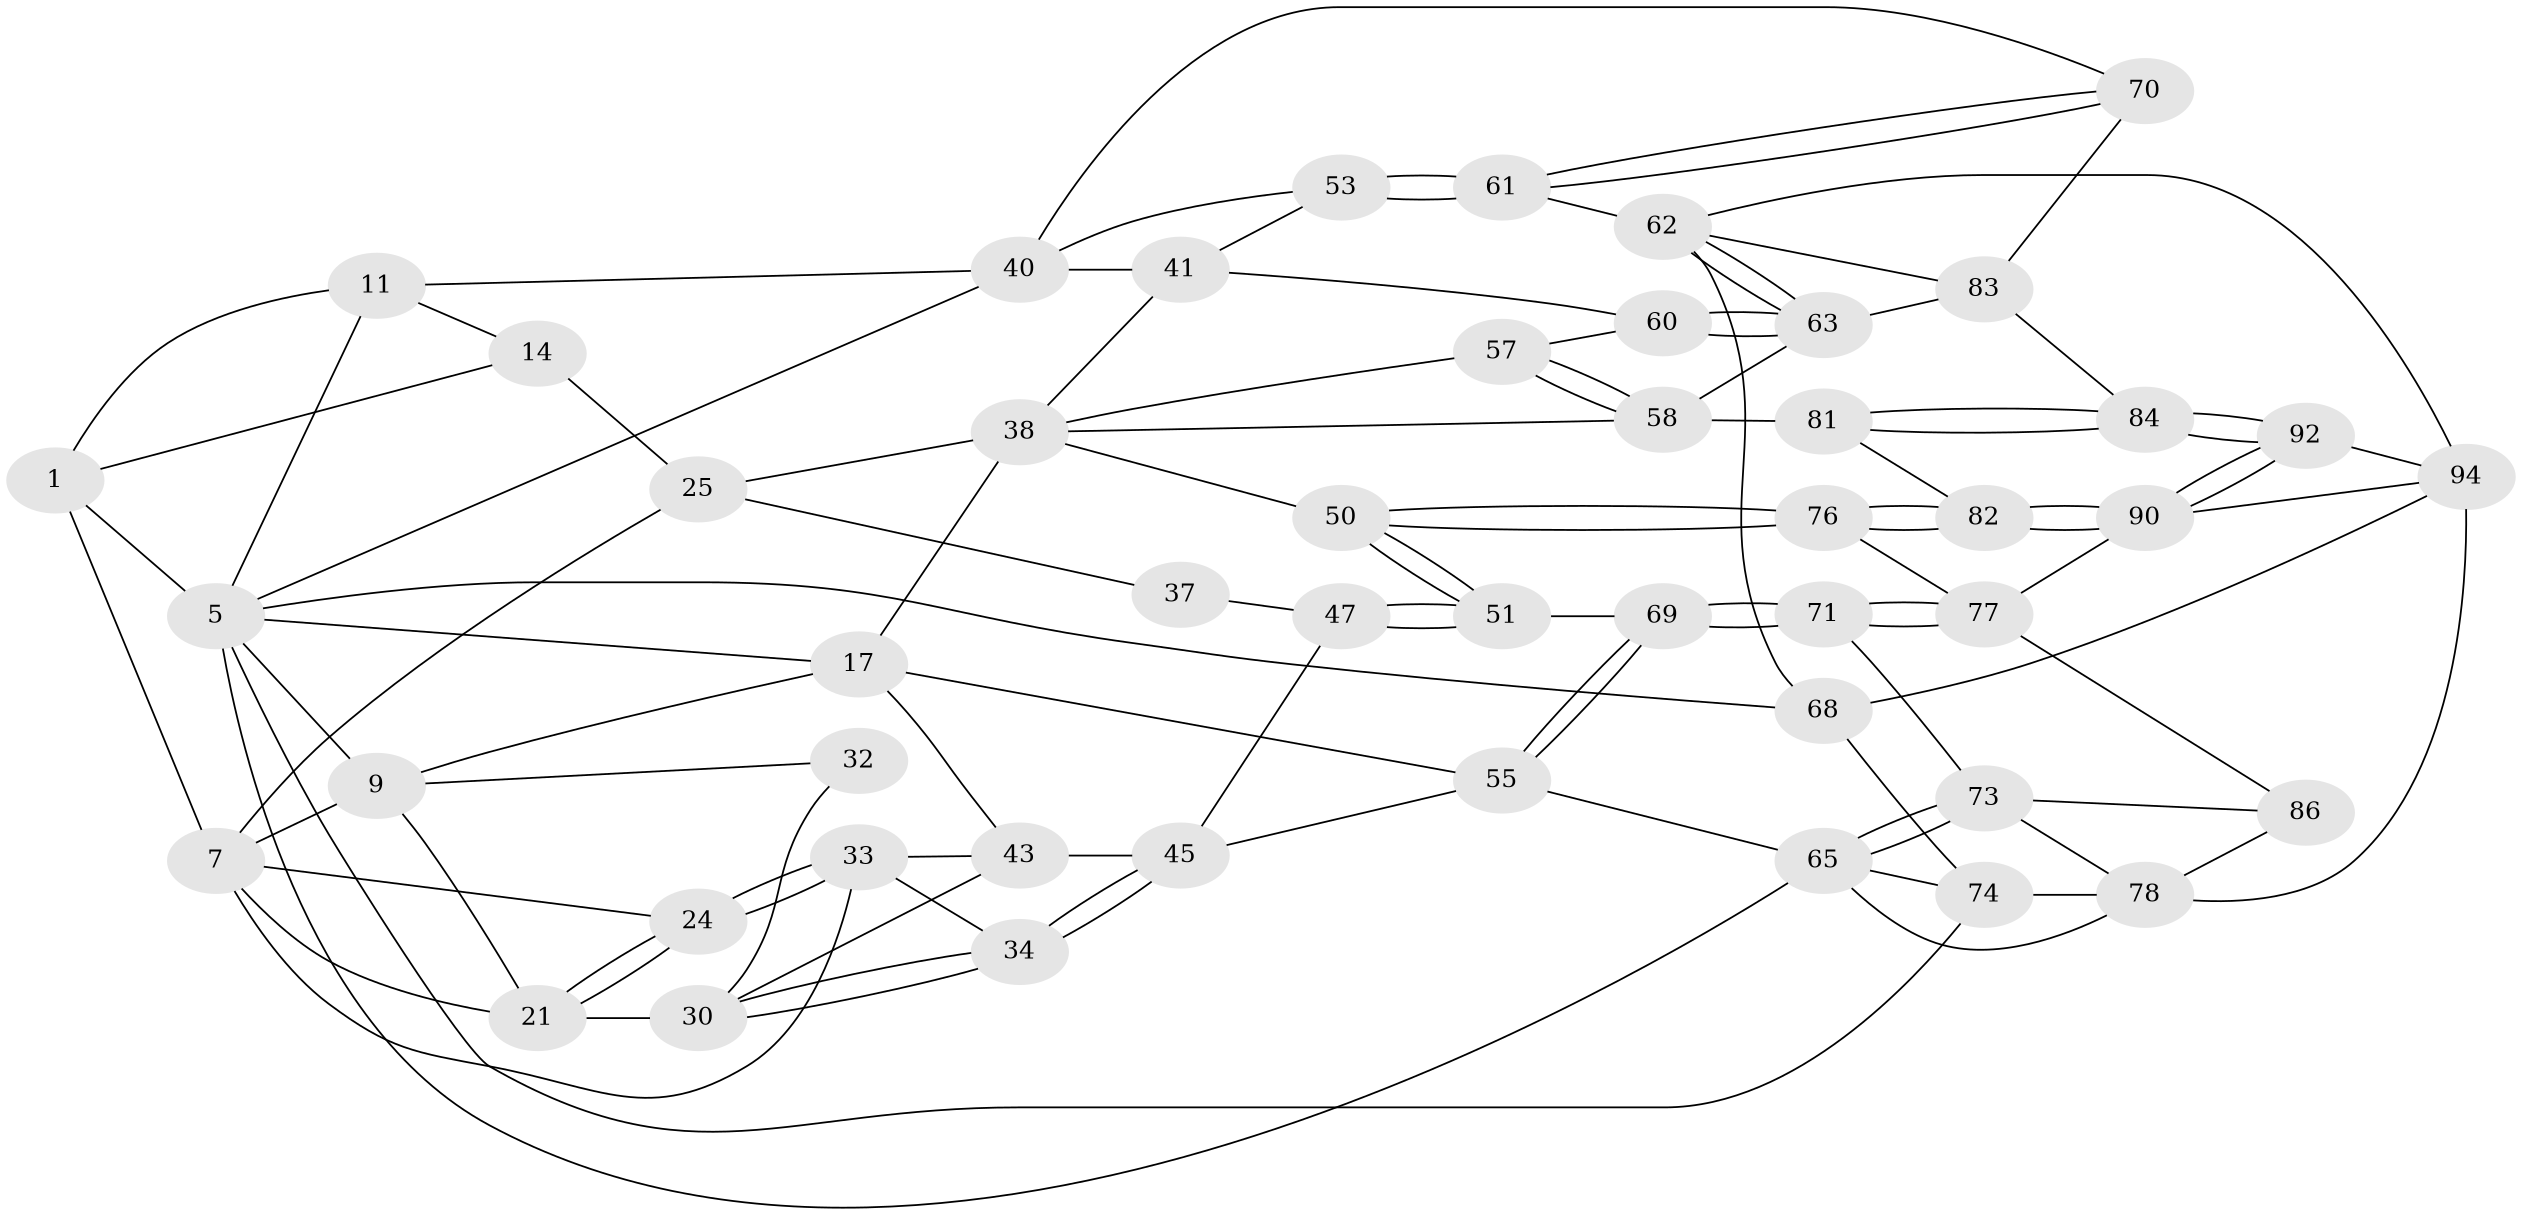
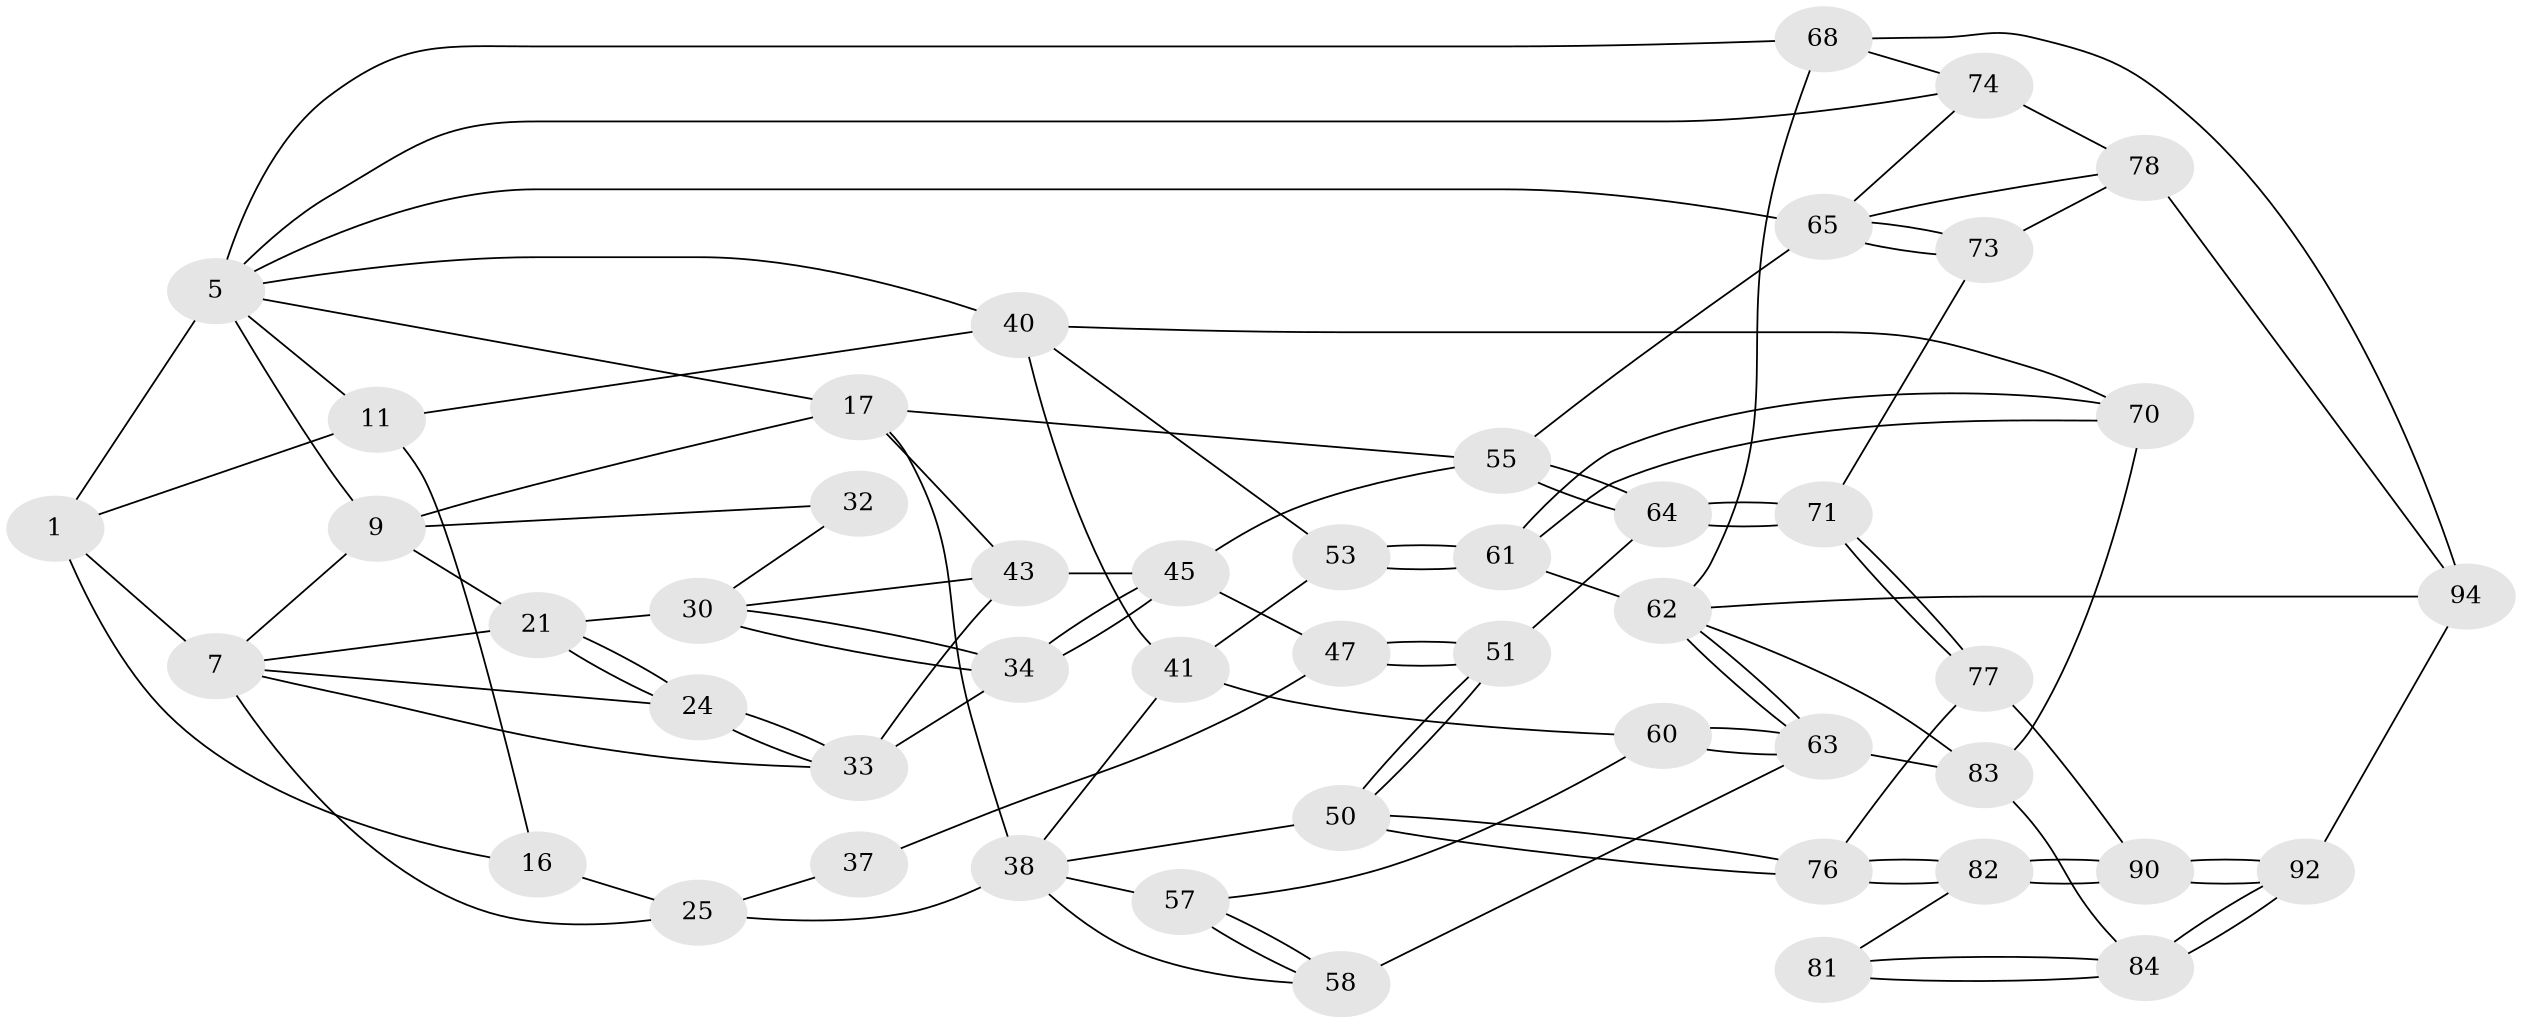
(538, 354) -> (538, 864)
(1734, 421) -> none
(2306, 497) -> none
(1663, 616) -> (1663, 514)
(2306, 813) -> none
